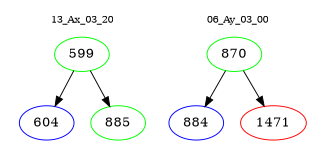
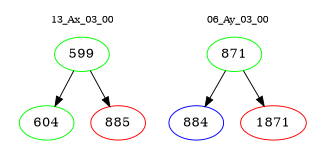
(82, 20) -> (82, 20)
(234, 54) -> (234, 54)
(47, 123) -> (47, 123)
(118, 123) -> (118, 123)
(273, 123) -> (273, 123)
